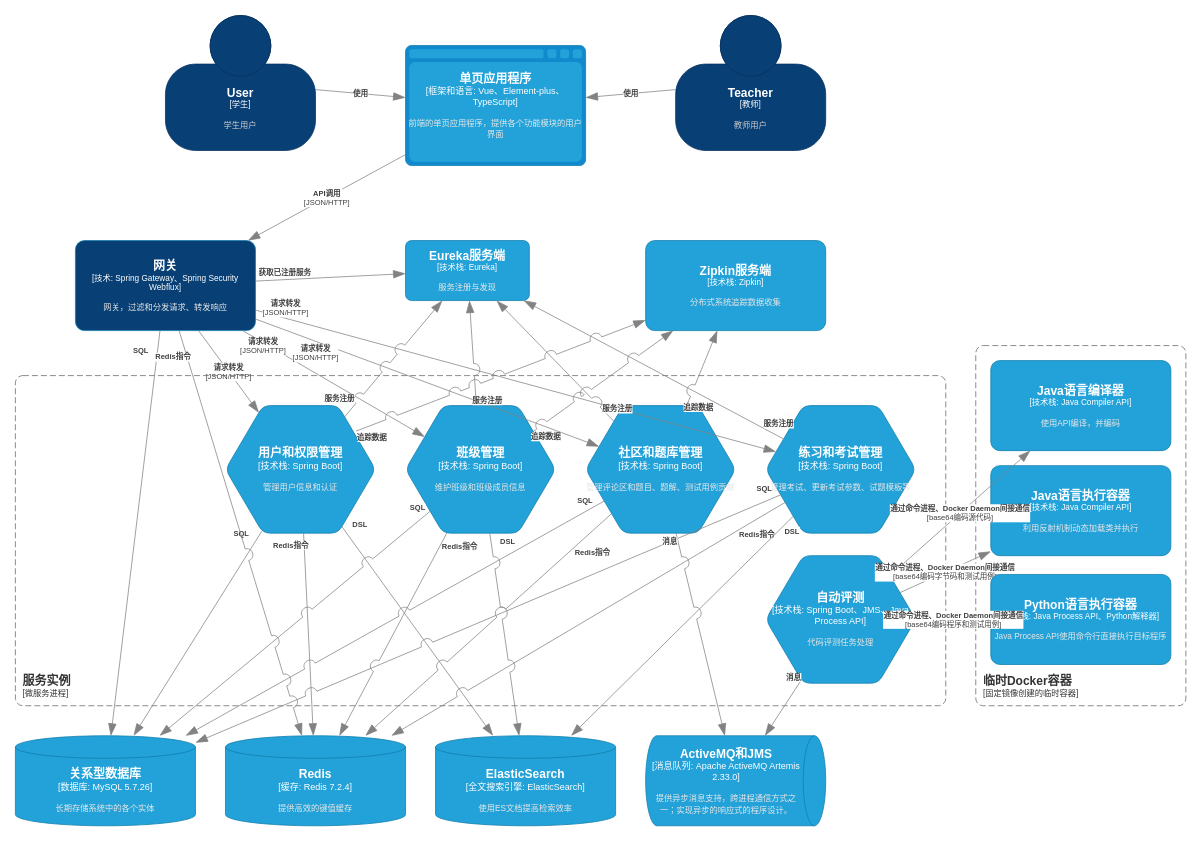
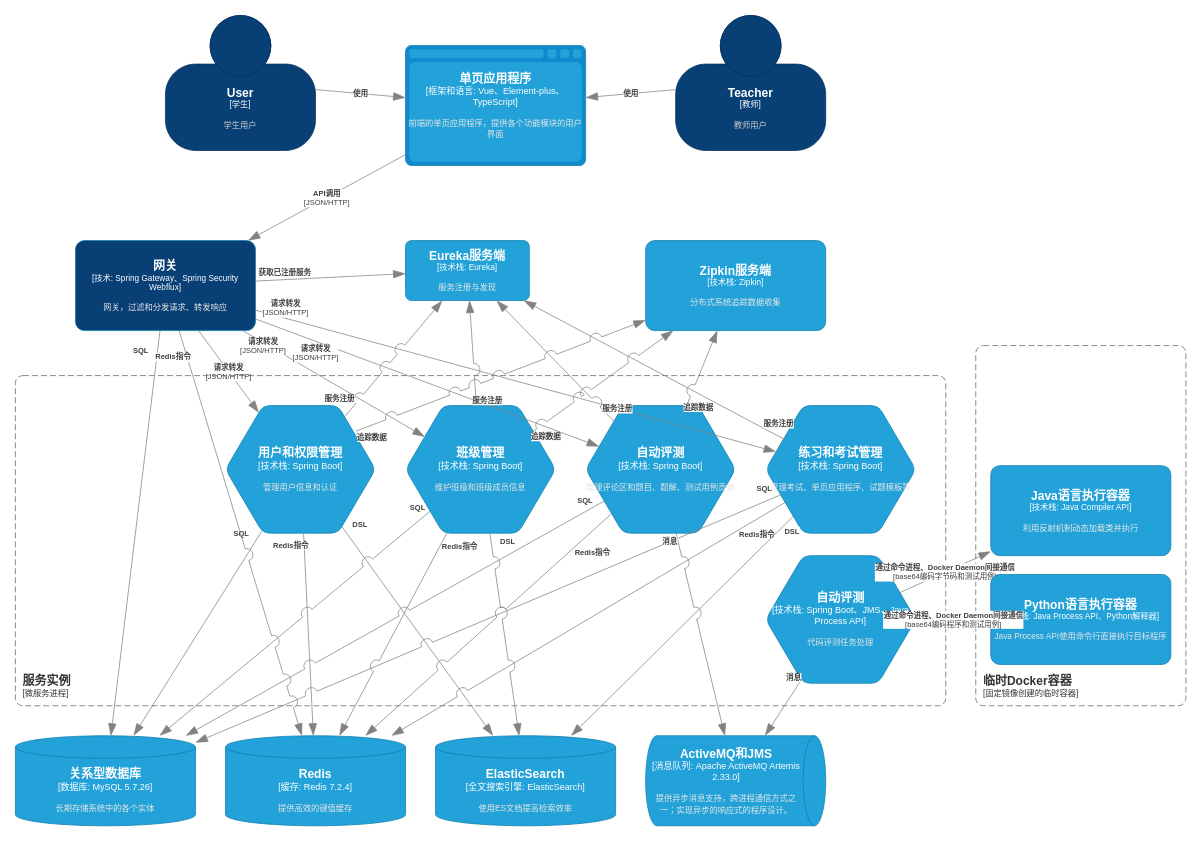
(1080, 405) -> none
(660, 469) -> (660, 469)
(840, 469) -> (840, 469)
(960, 513) -> none
